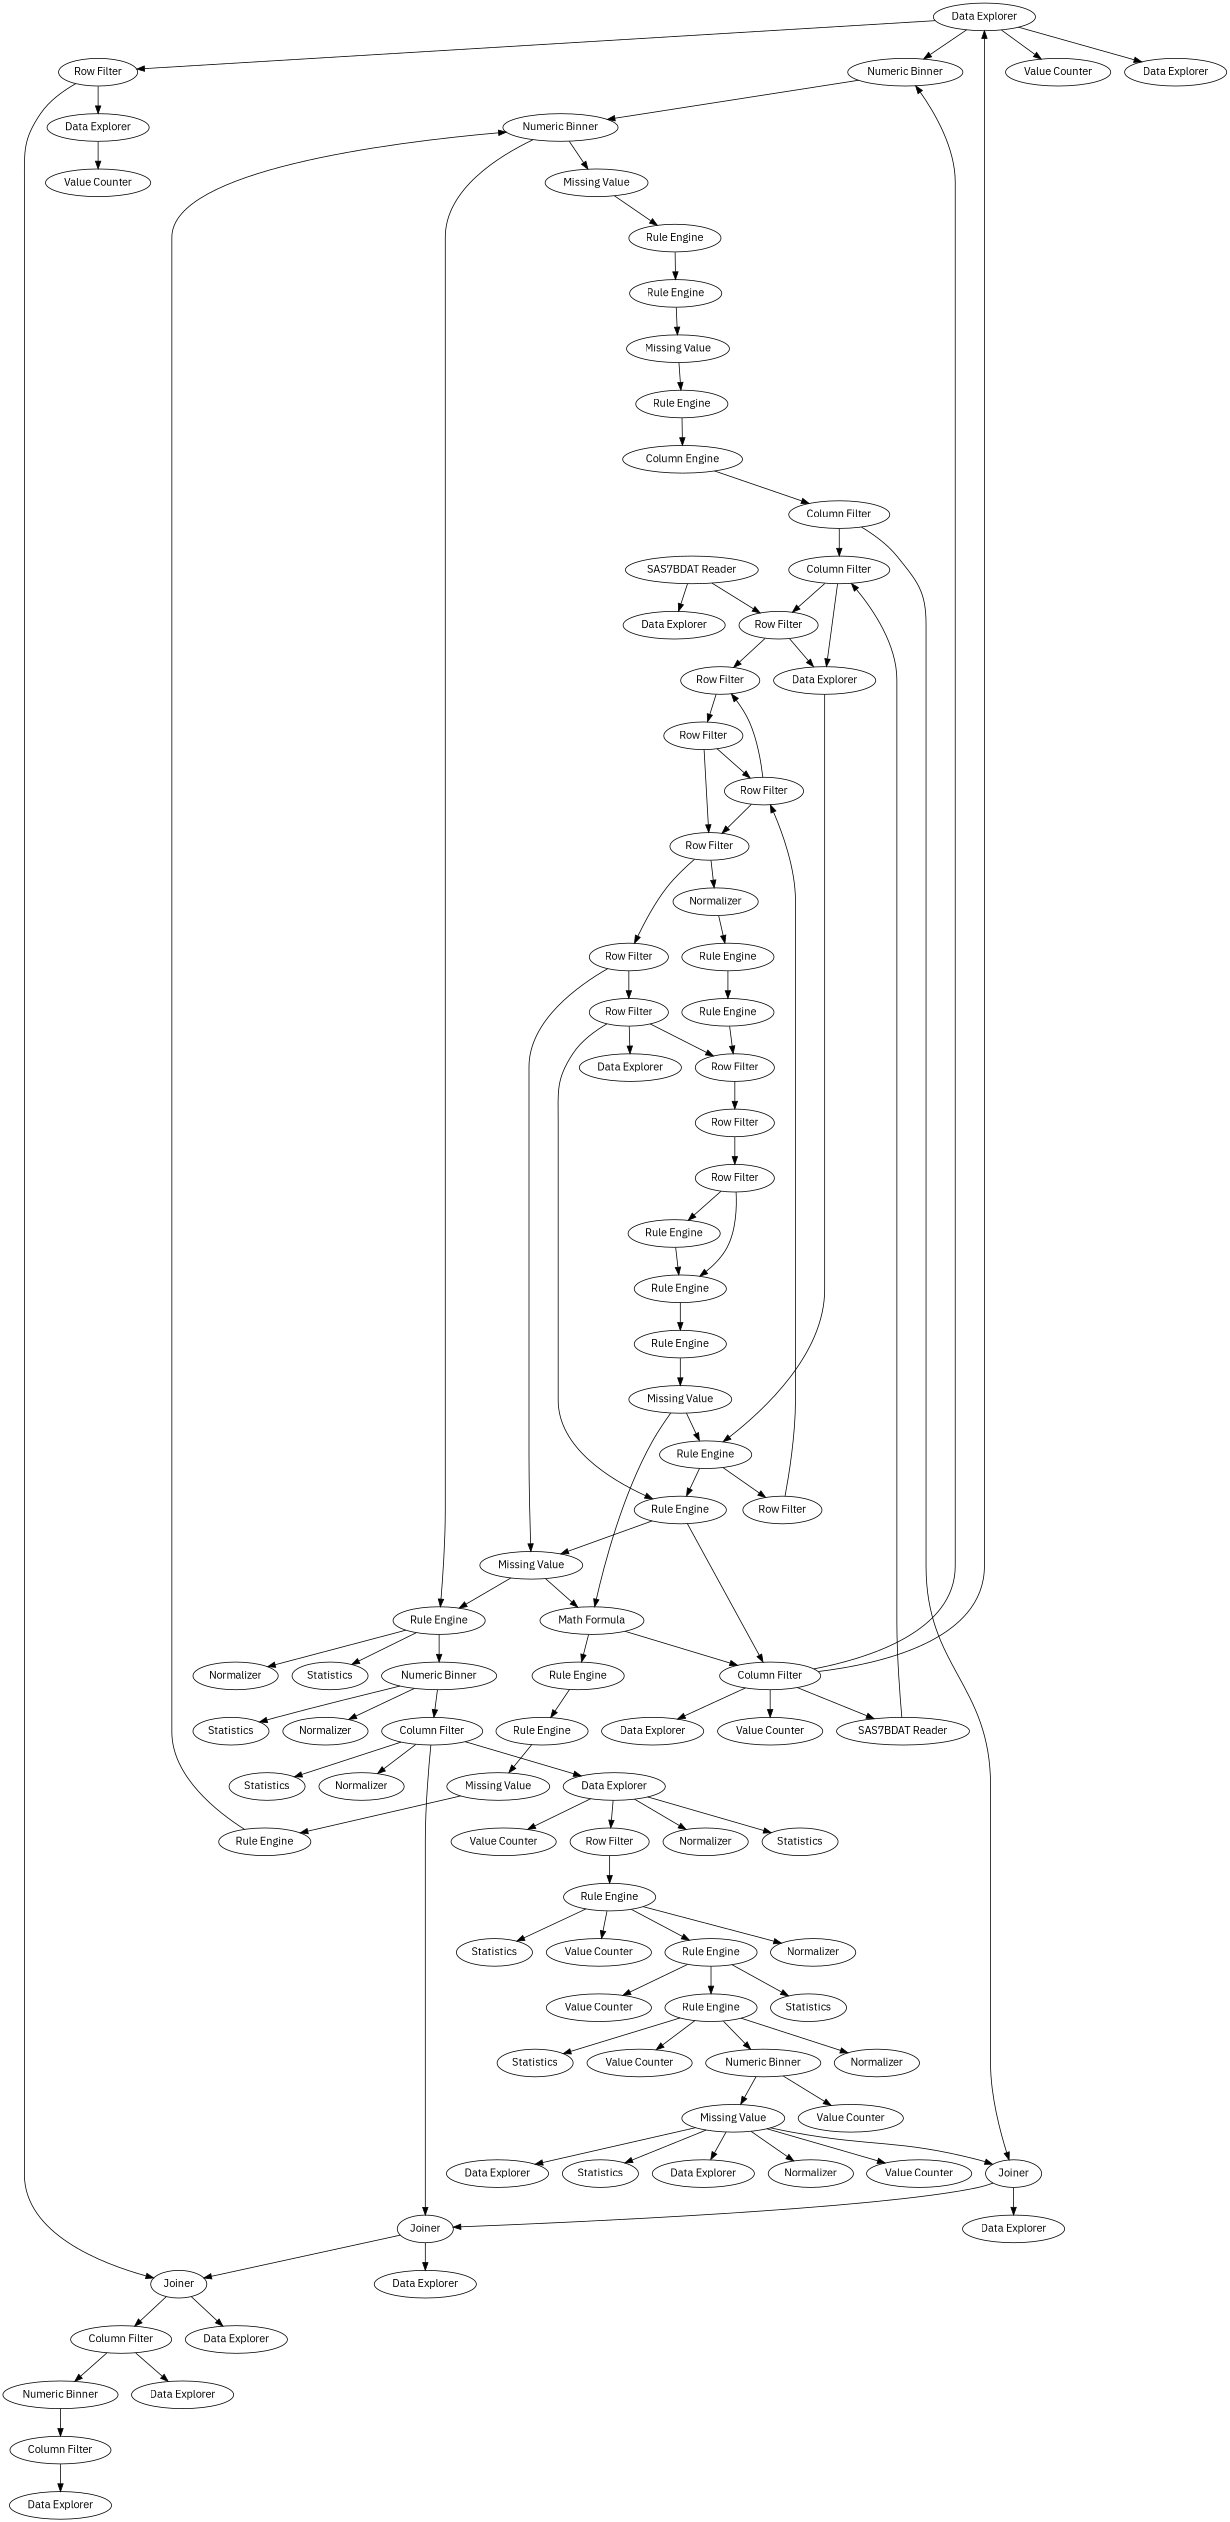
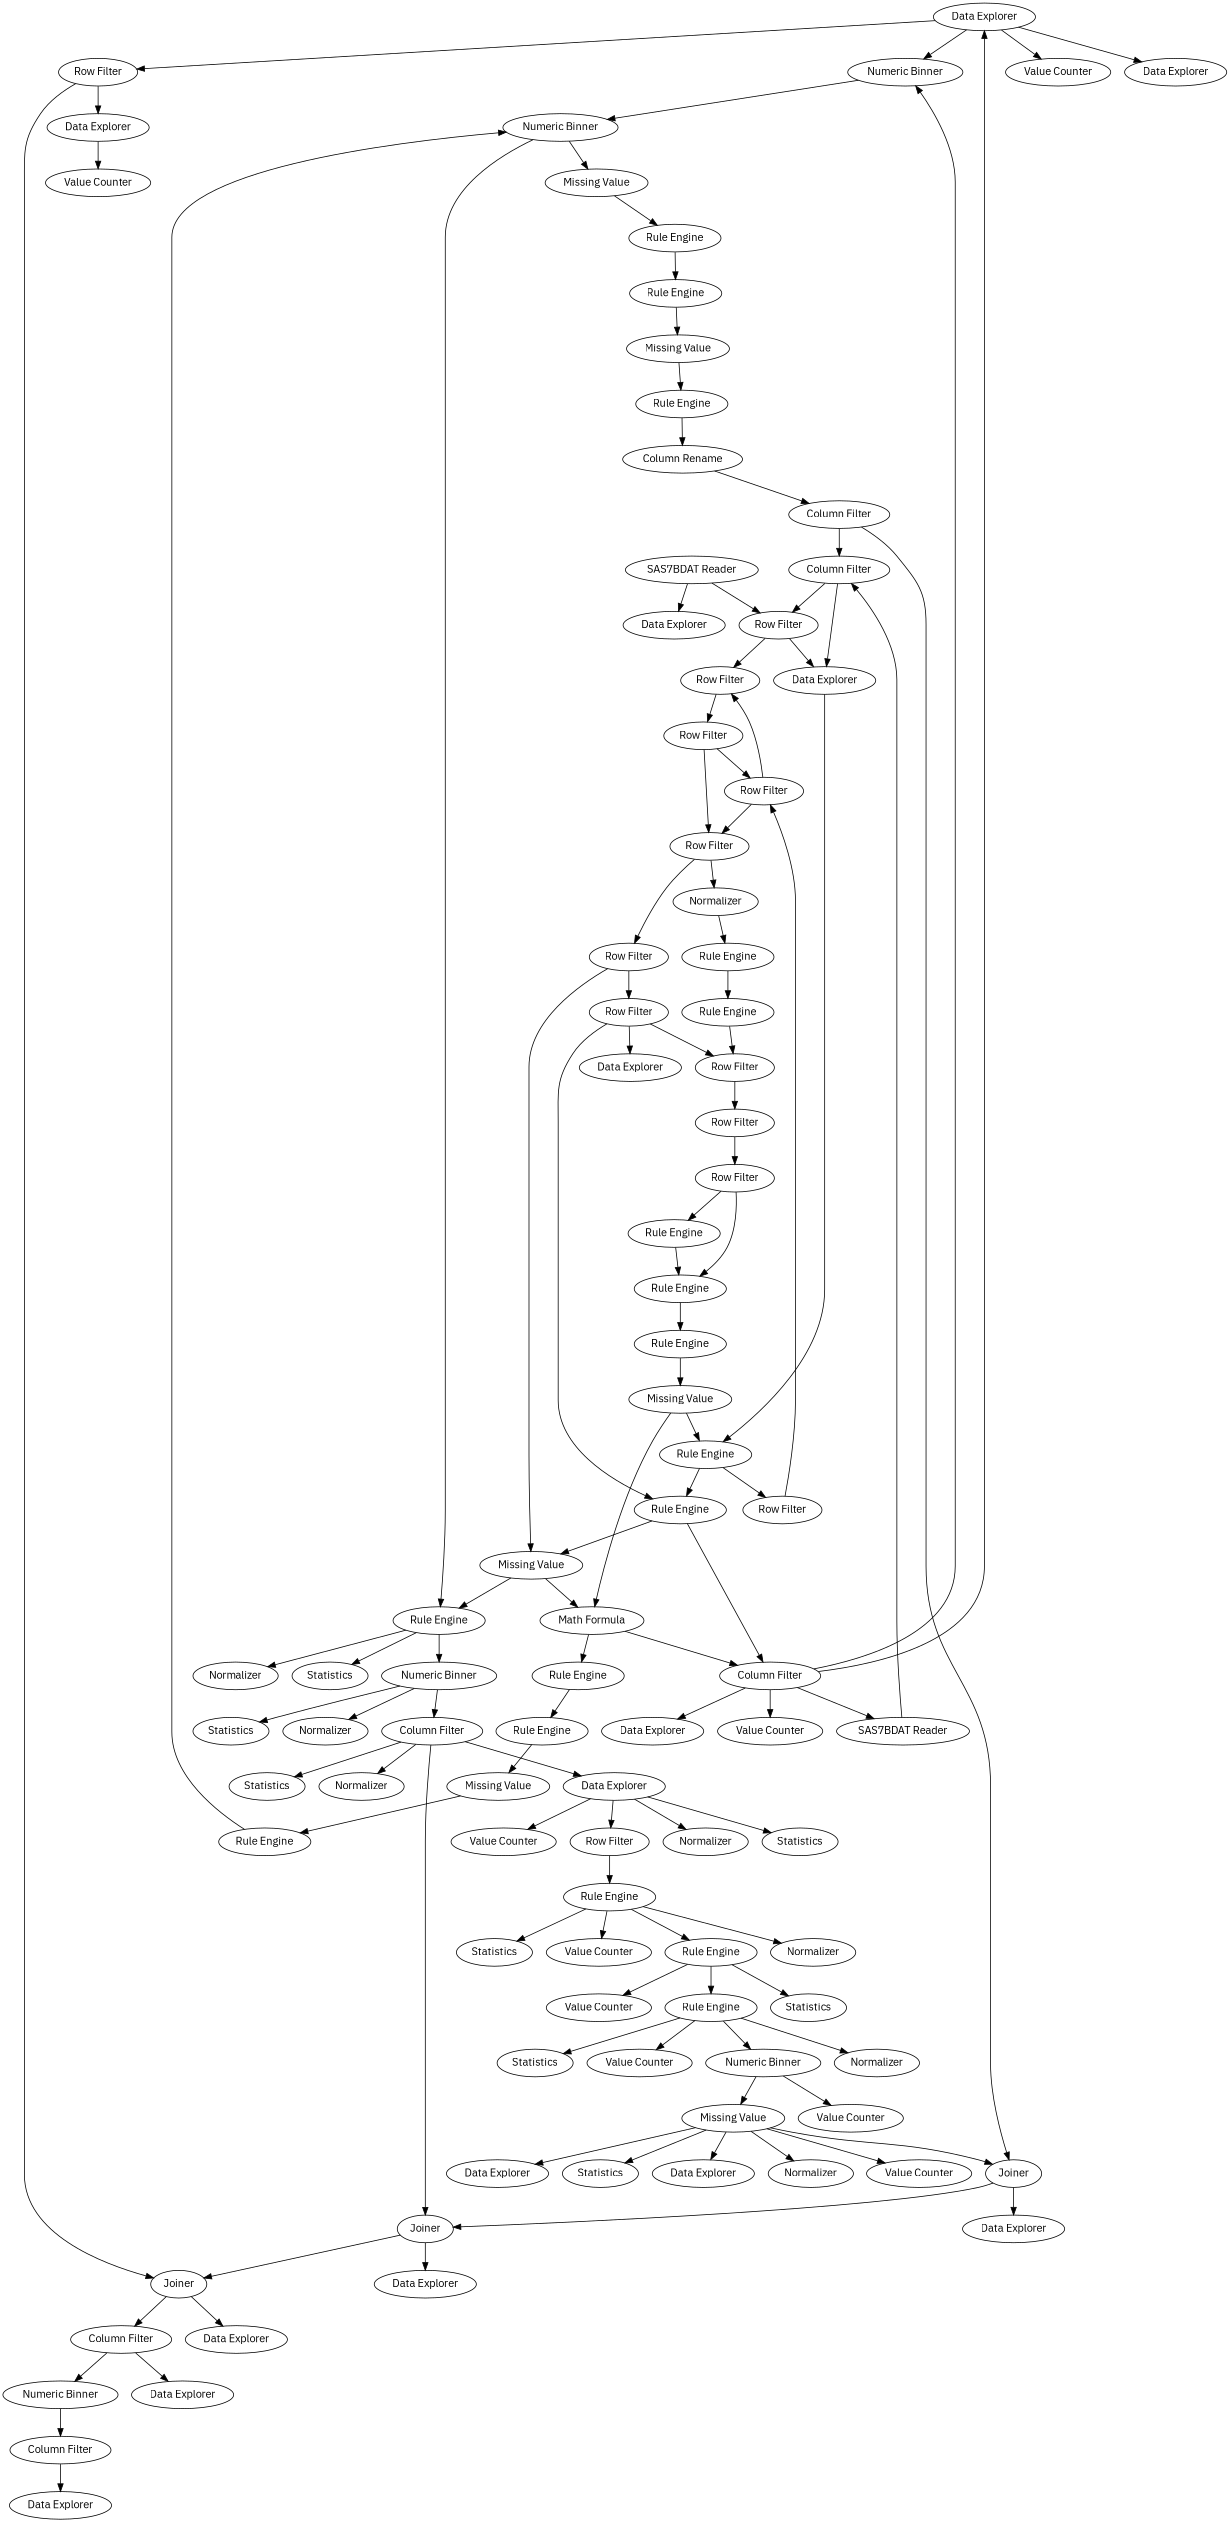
(683, 459) -> (683, 459)
